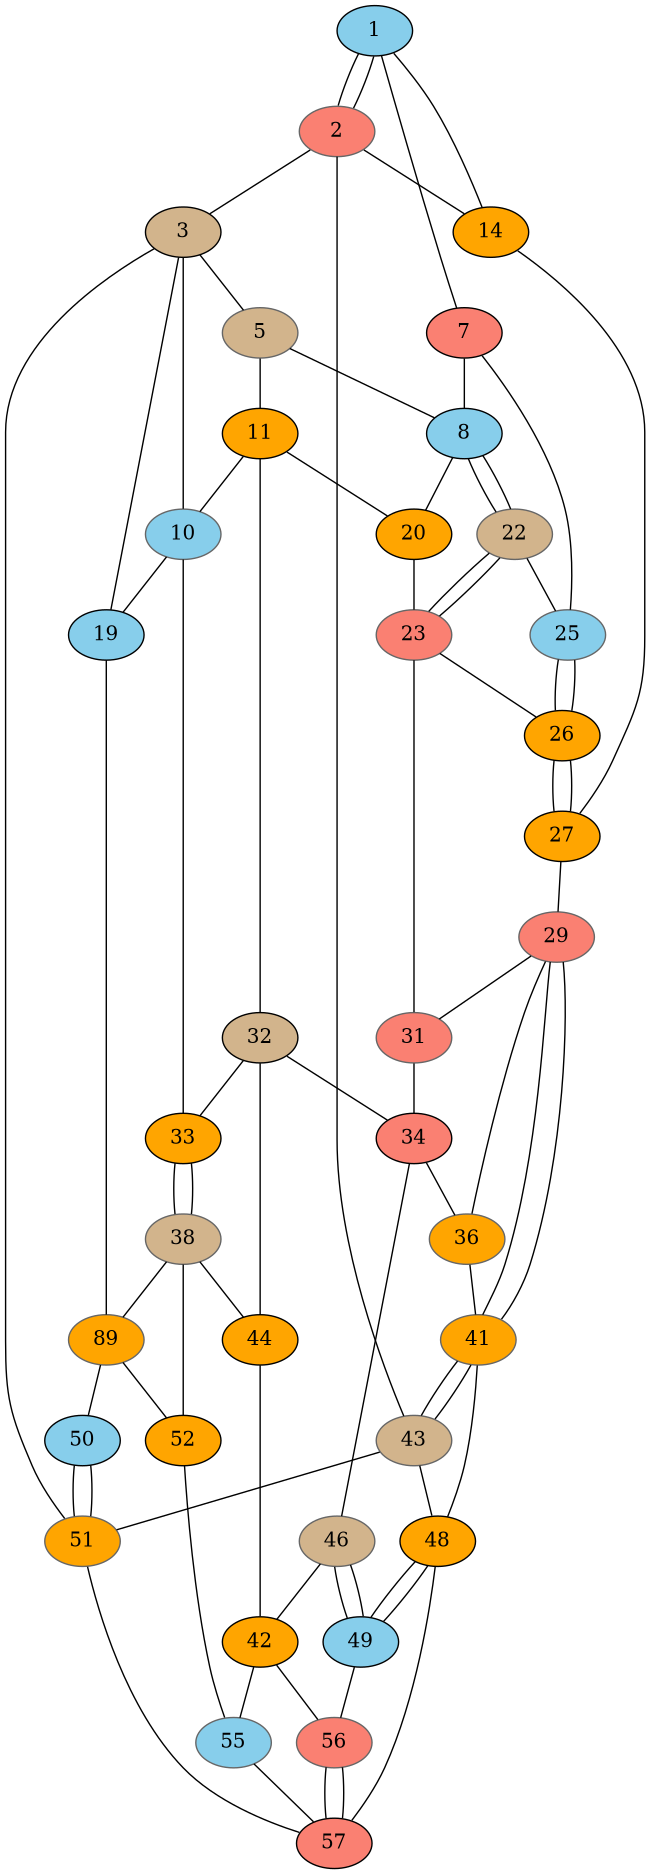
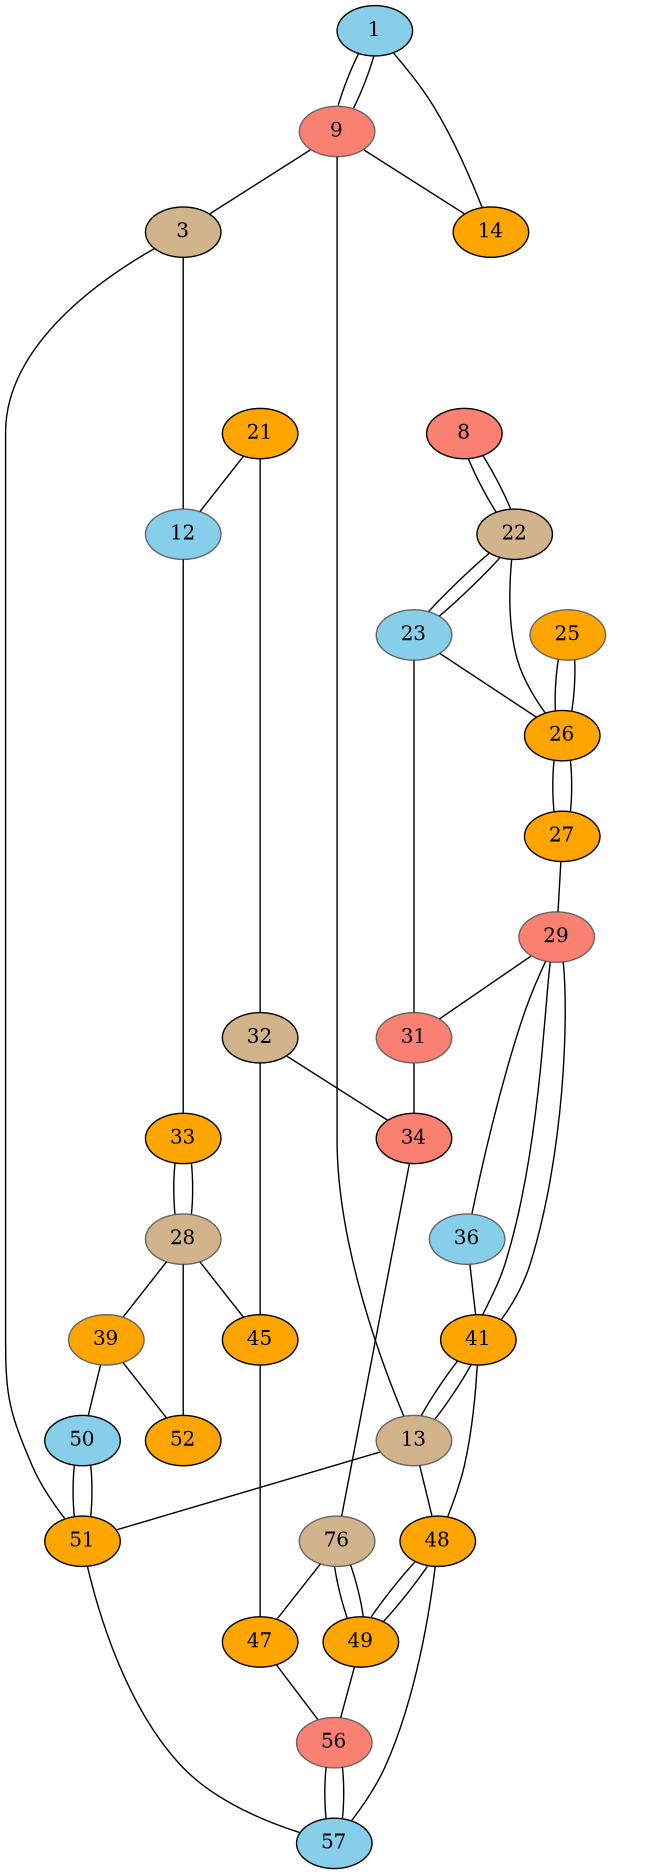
(337, 131) -> (337, 131)
(260, 333) -> none
(464, 333) -> none
(260, 434) -> (260, 434)
(464, 434) -> (464, 434)
(645, 516) -> none
(183, 534) -> (183, 534)
(414, 534) -> none
(515, 534) -> (515, 534)
(541, 585) -> (513, 640)
(106, 635) -> none
(414, 635) -> (414, 635)
(568, 635) -> (568, 635)
(222, 1088) -> none
(441, 1189) -> none
(183, 1239) -> (183, 1239)
(467, 1239) -> (467, 1239)
(106, 1340) -> (106, 1340)
(260, 1340) -> (260, 1340)
(478, 1340) -> (478, 1340)
(414, 1441) -> (414, 1441)
(83, 1541) -> (83, 1541)
(337, 1541) -> (337, 1541)
(260, 1642) -> (260, 1642)
(361, 1642) -> (361, 1642)
(234, 1743) -> none
(334, 1843) -> (334, 1843)
